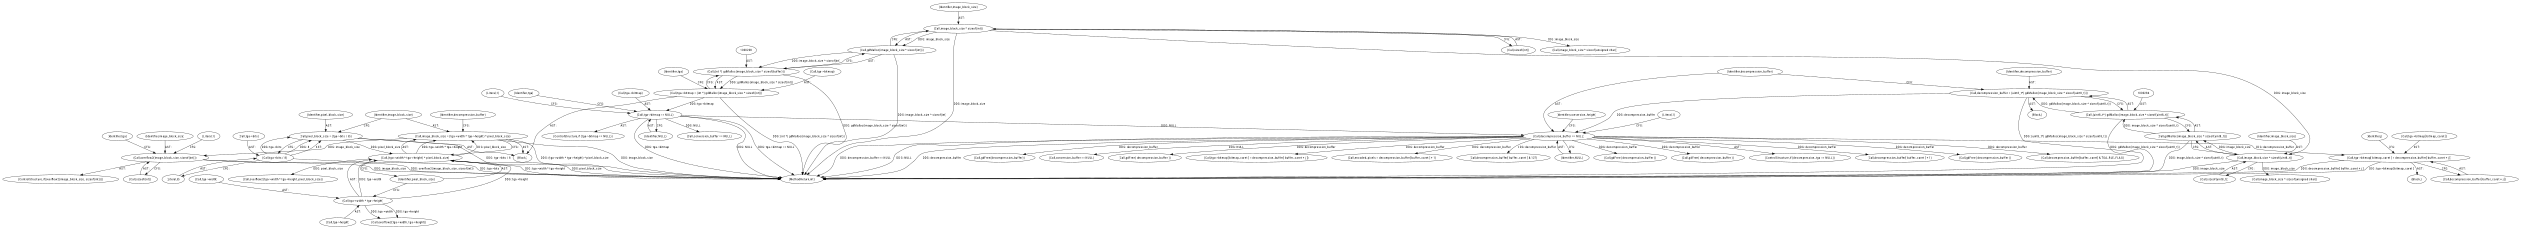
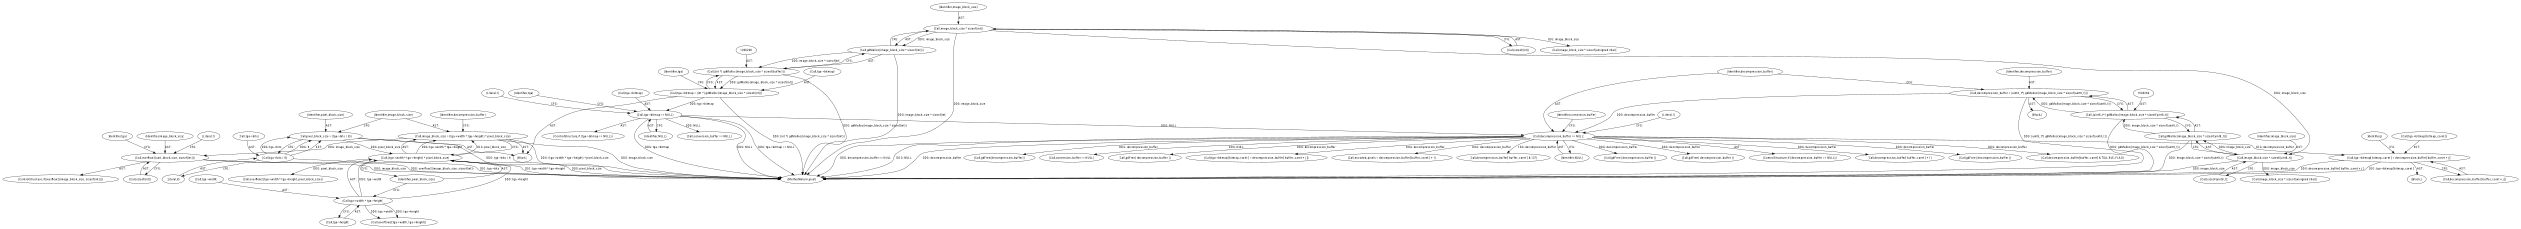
(1577, 115) -> (1577, 115)
(165, 158) -> (165, 158)
(1800, 158) -> (1800, 158)
(802, 179) -> (802, 179)
none -> (344, 209)
